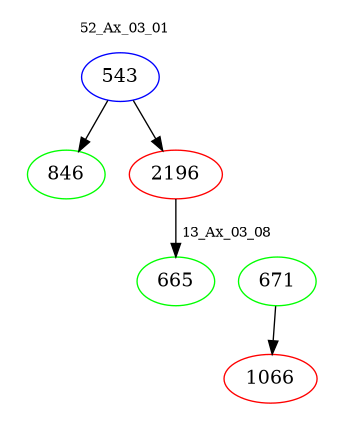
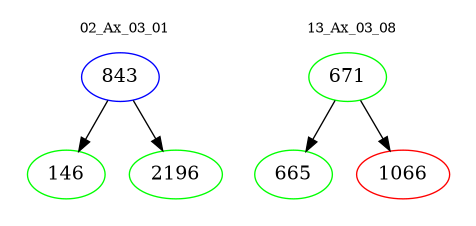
(124, 29) -> (124, 29)
(120, 77) -> (120, 77)
(66, 175) -> (66, 175)
(176, 175) -> (176, 175)
(176, 229) -> (324, 120)
